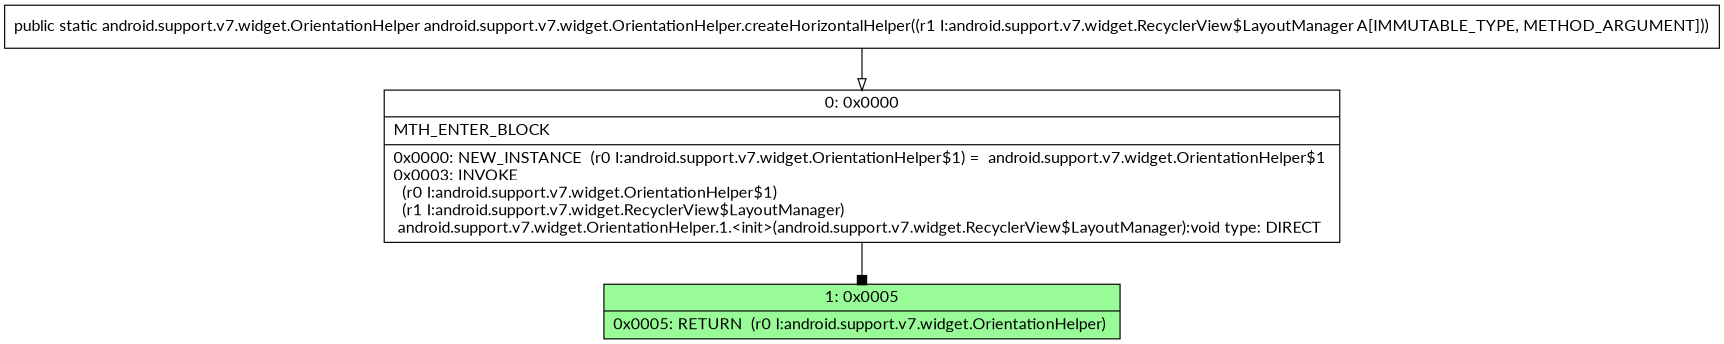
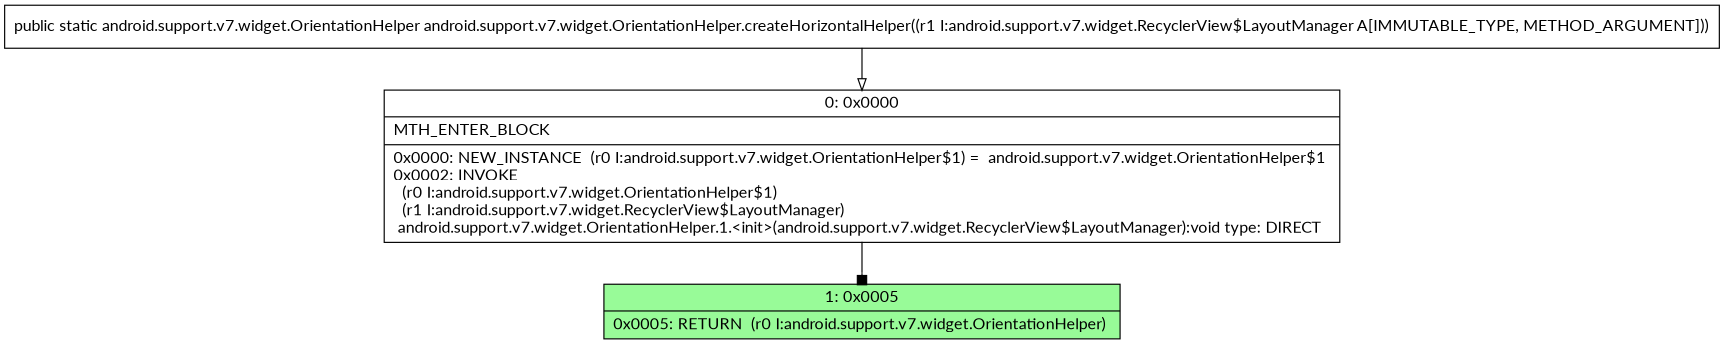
(460, 176) -> (460, 176)
